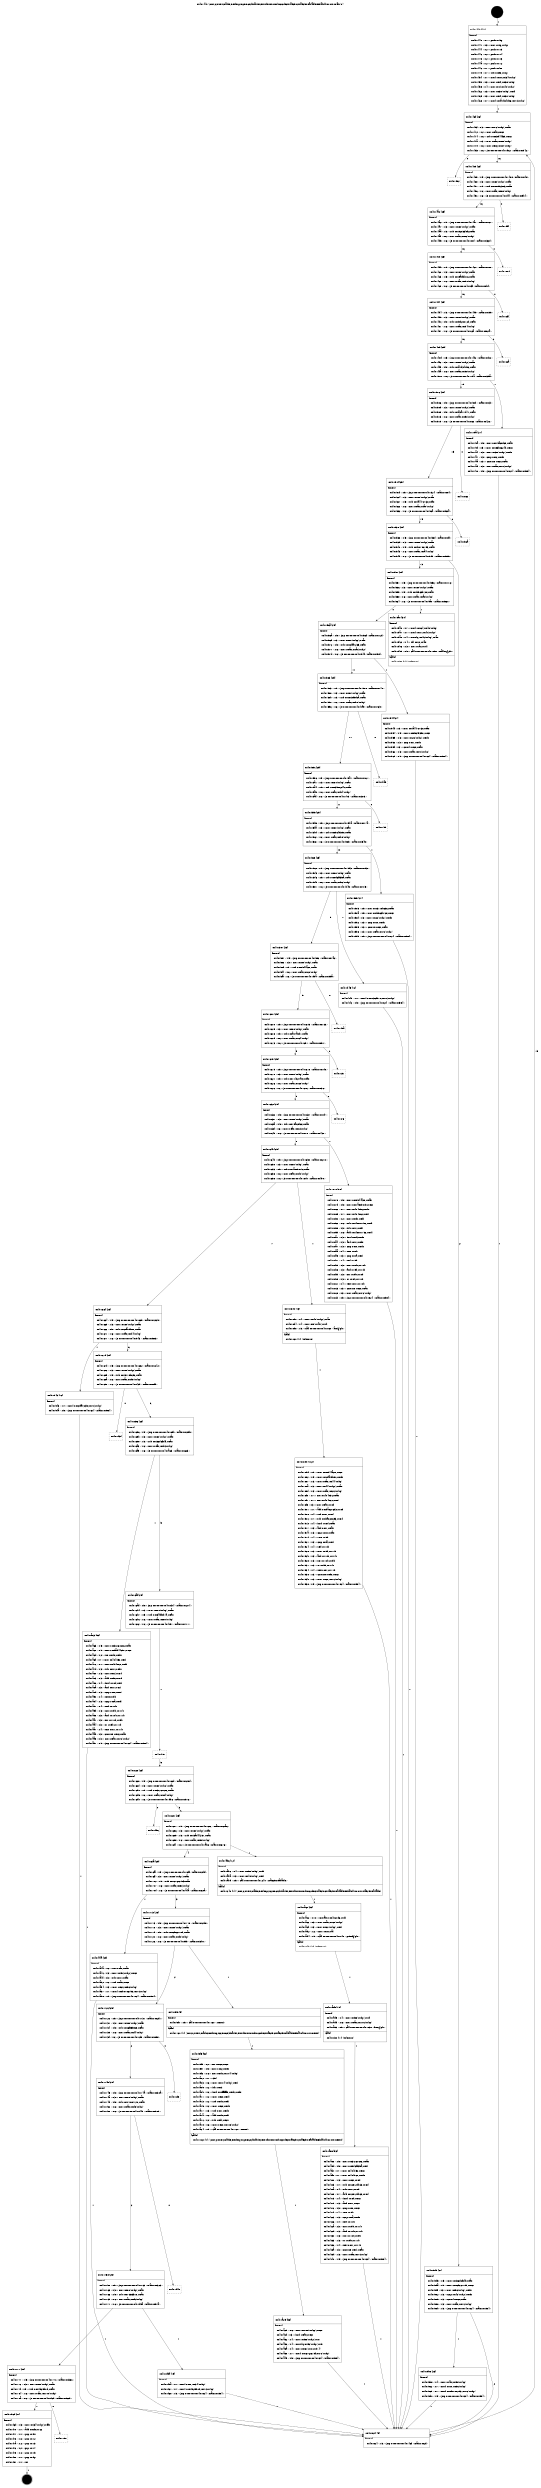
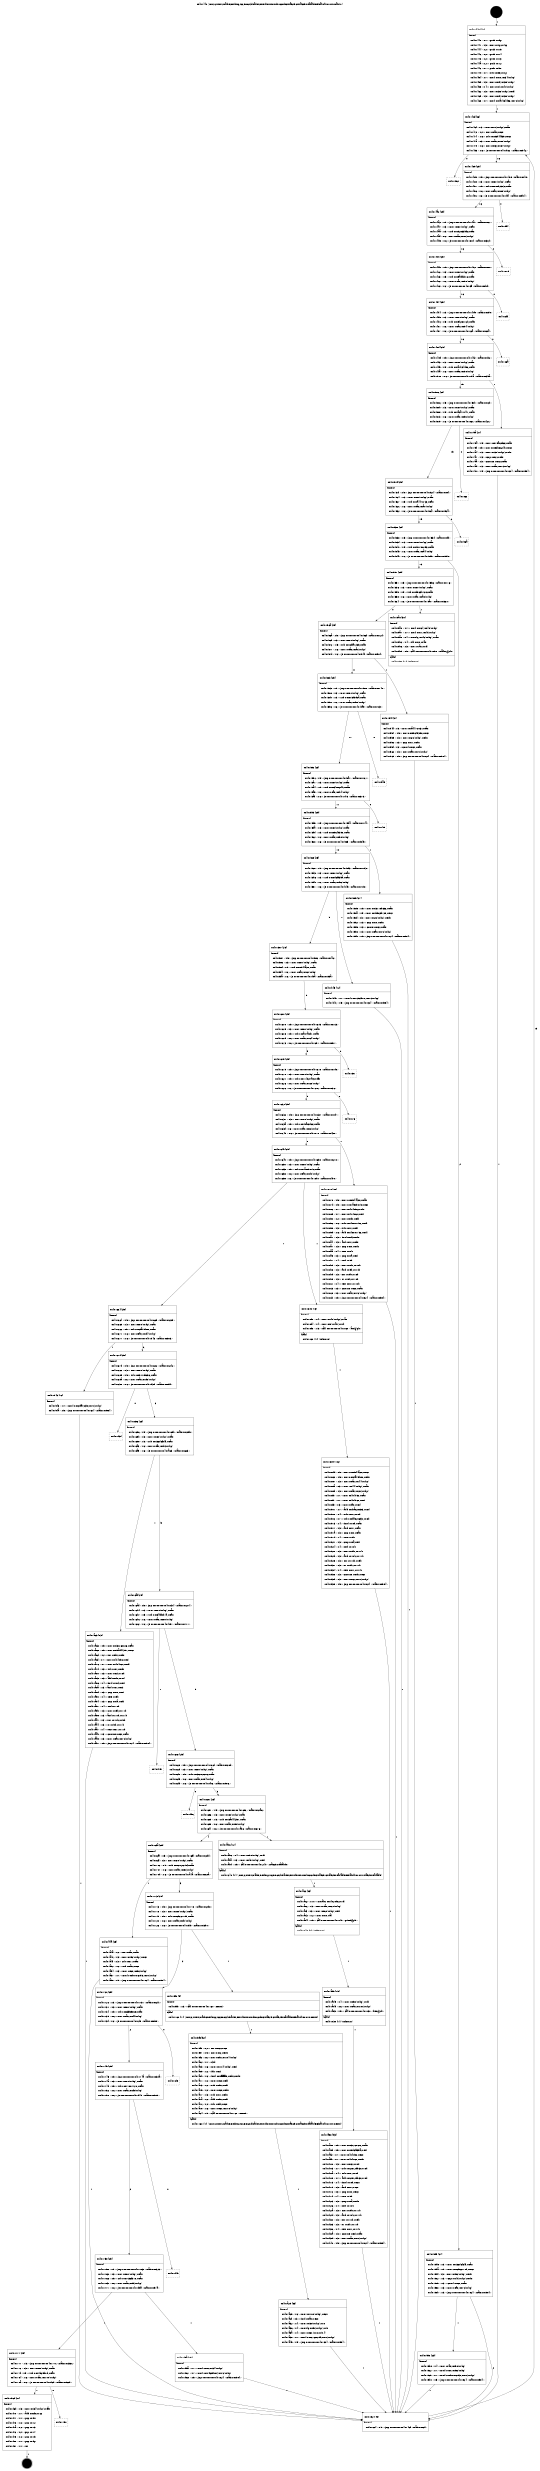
(339, 1029) -> none
(160, 1762) -> (180, 1689)
